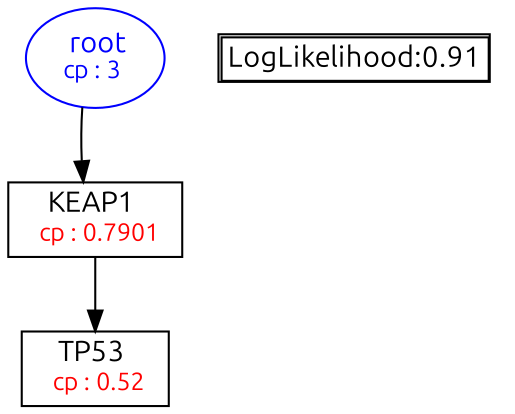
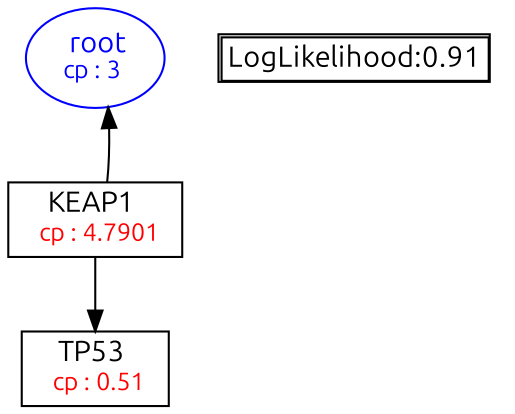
(81, 134) -> (109, 155)
(99, 233) -> (99, 233)
(99, 382) -> (99, 382)
